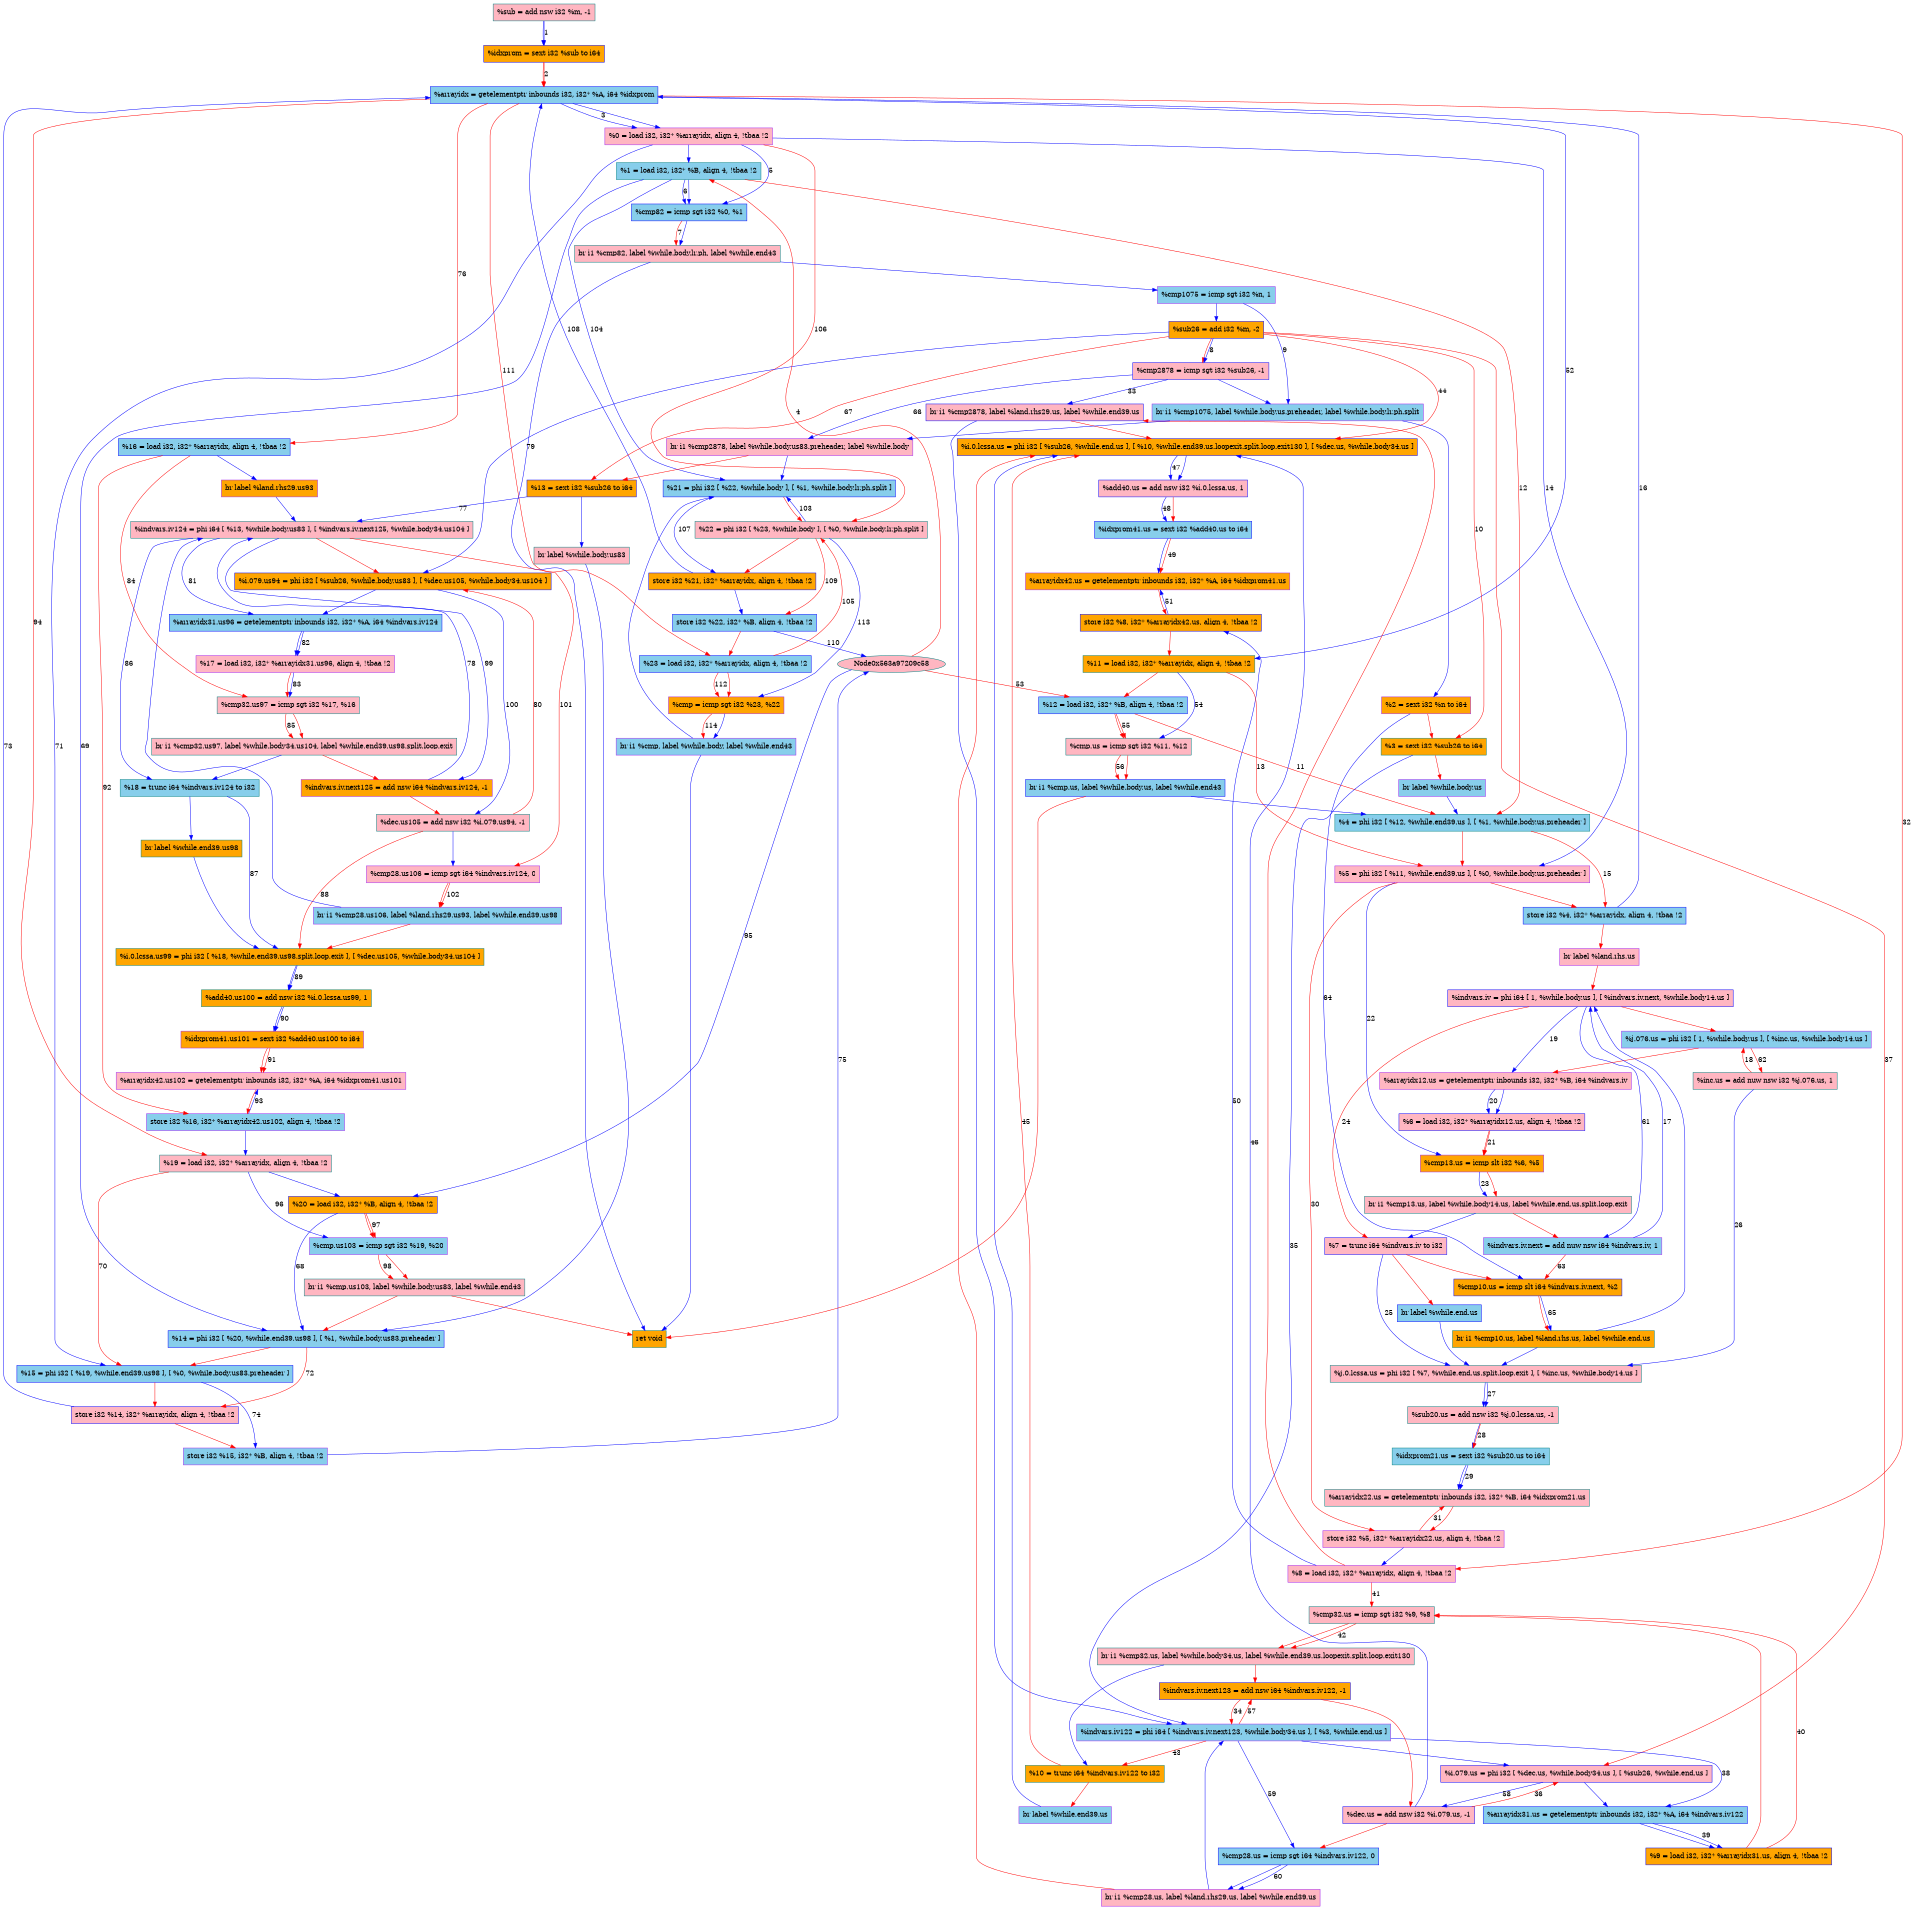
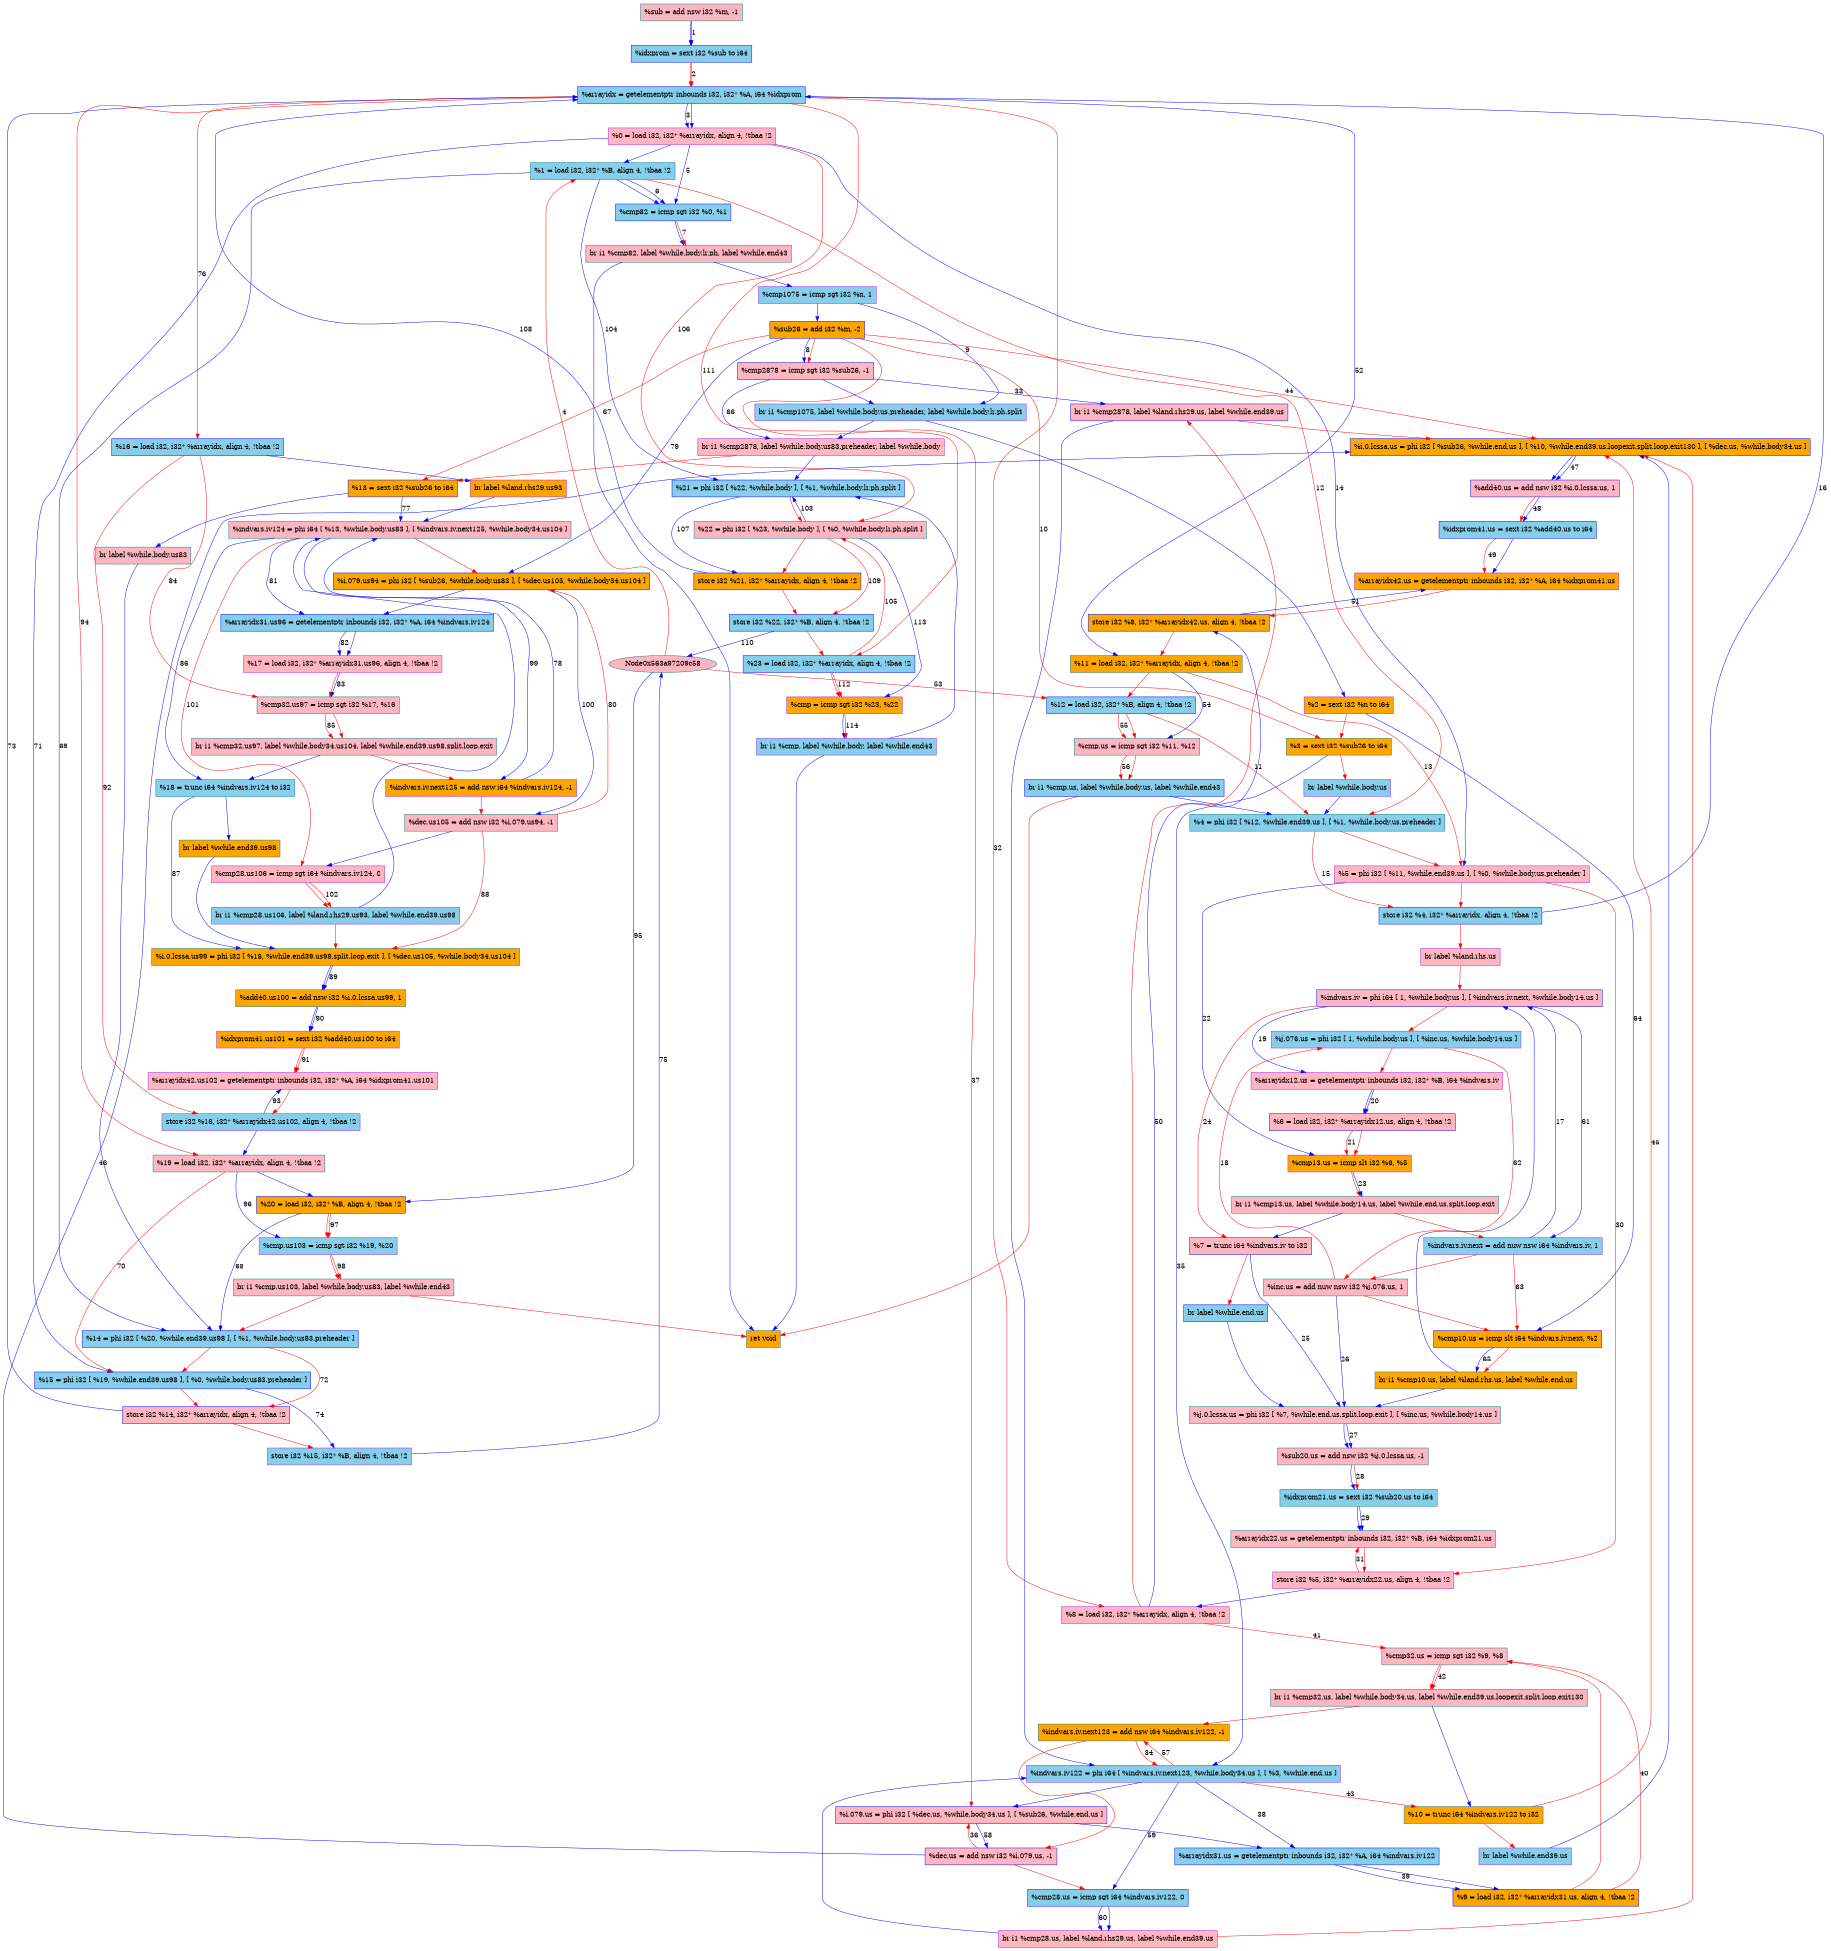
(544, 54) -> (691, 54)
(738, 600) -> (788, 600)
none -> (1427, 1266)
(1446, 1268) -> (1424, 1313)
(1255, 1691) -> (1134, 1732)
